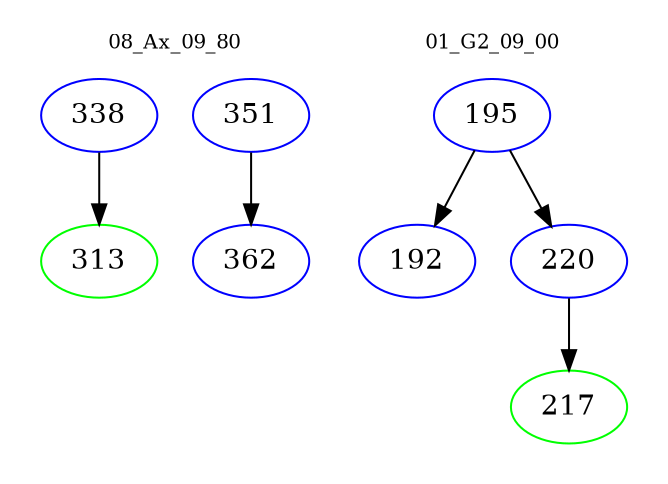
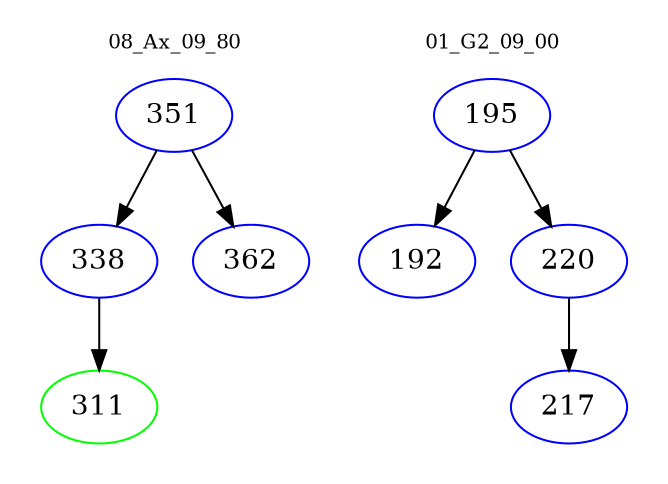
none -> (142, 179)
(99, 261) -> (99, 407)
(569, 407) -> (569, 407)
